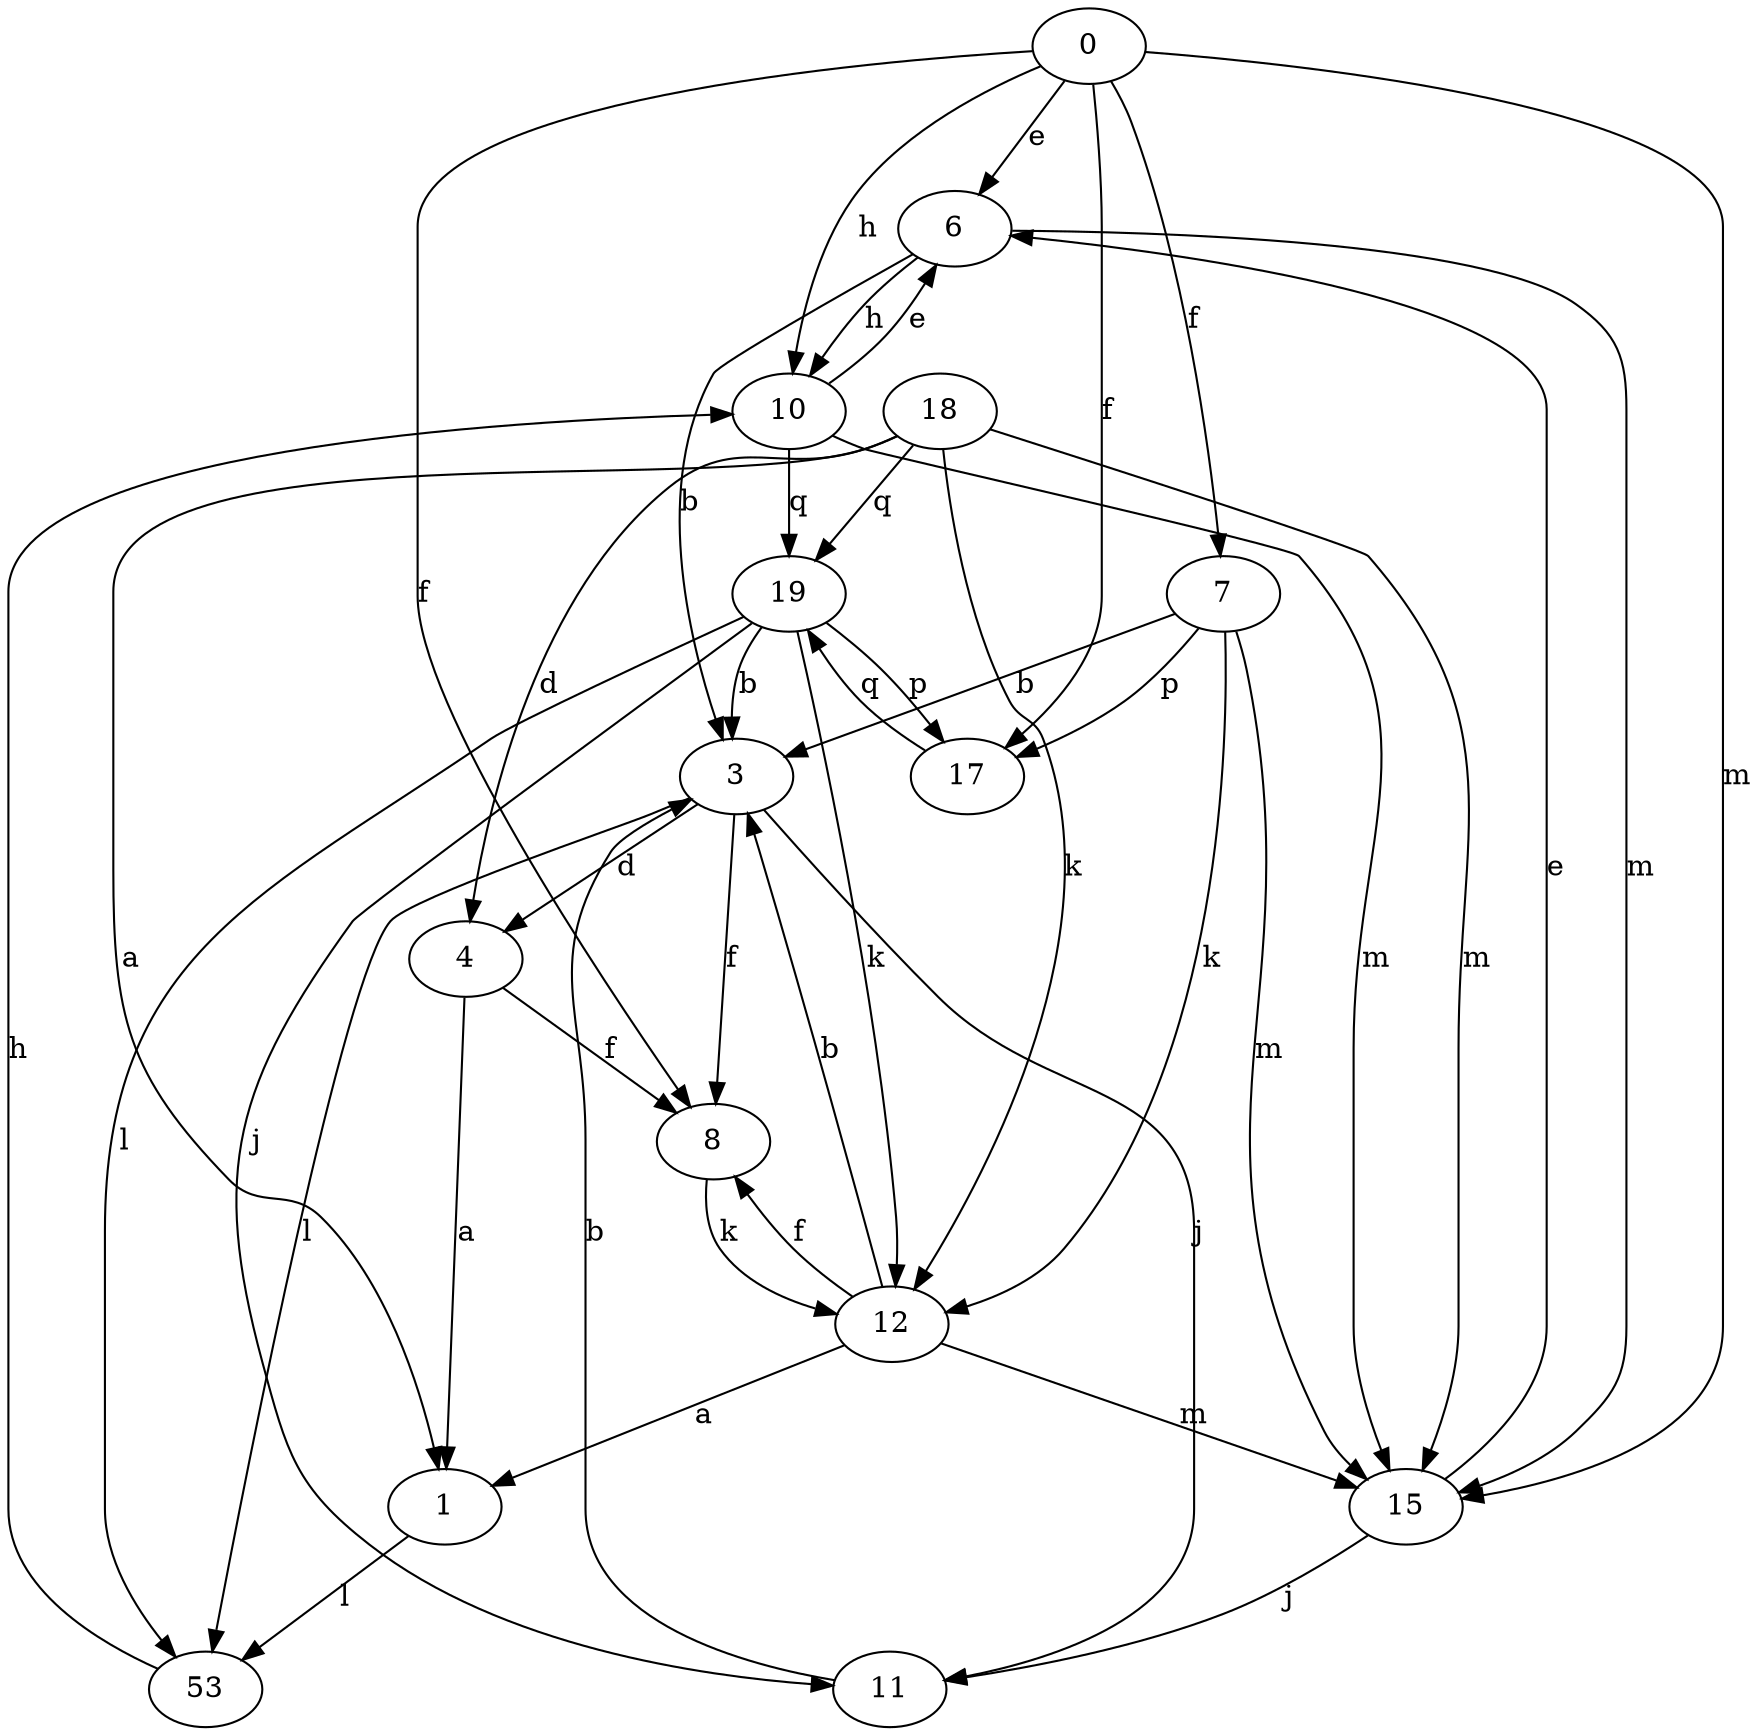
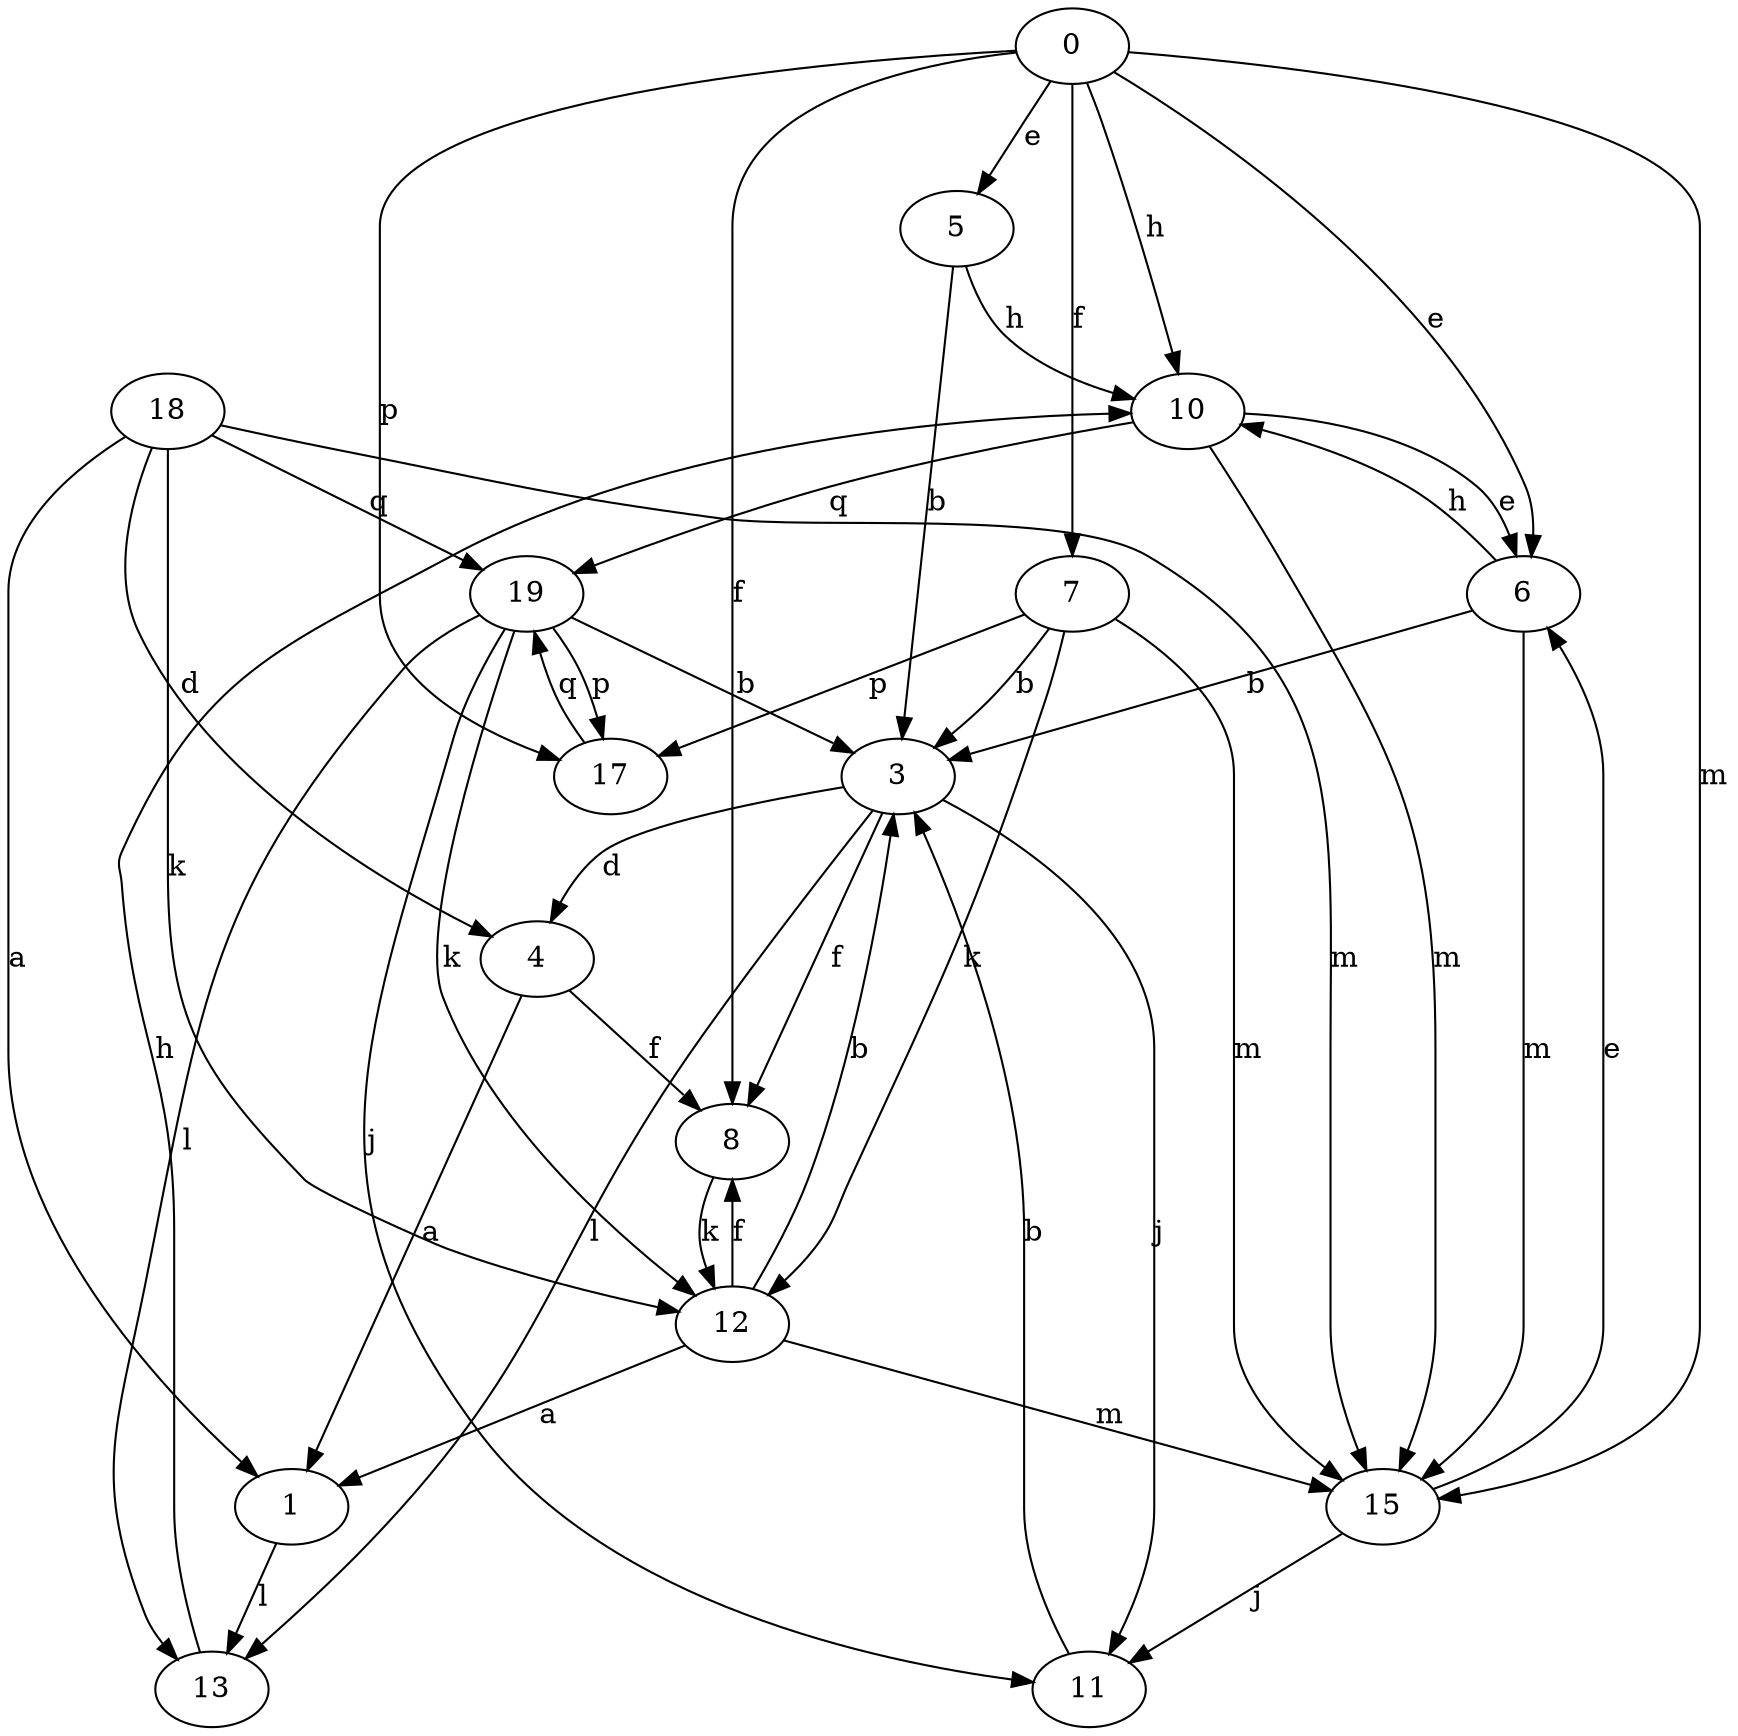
none -> (957, 229)
(1108, 411) -> (390, 411)
(206, 1689) -> (212, 1689)
